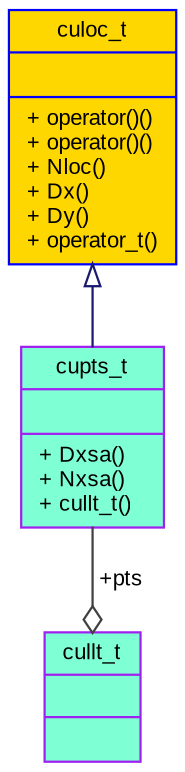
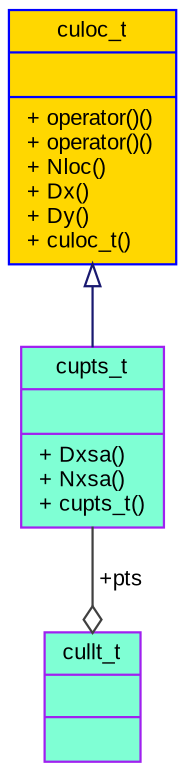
(93, 241) -> (79, 241)
(86, 504) -> (93, 504)
